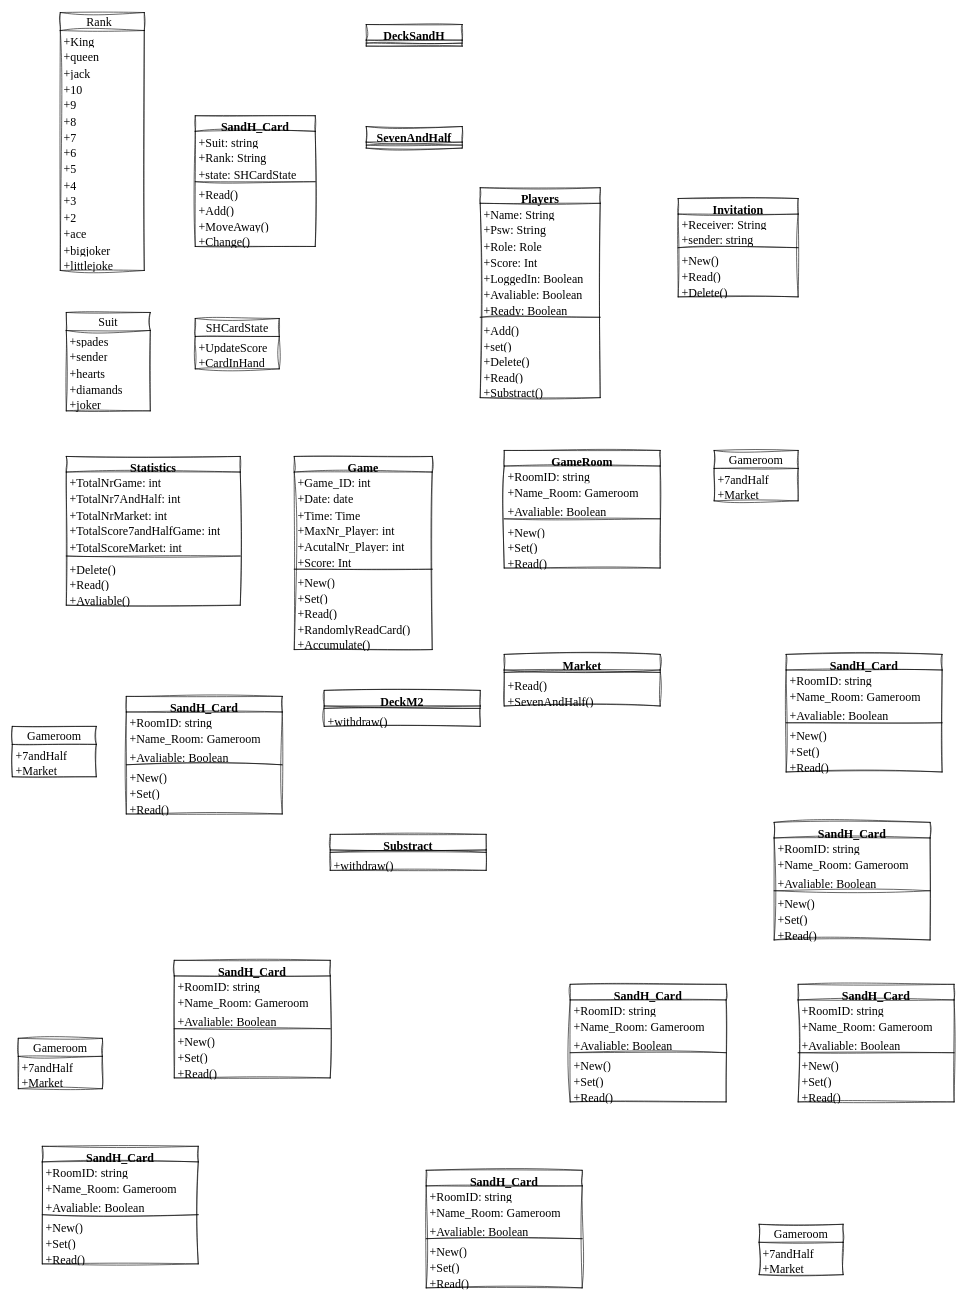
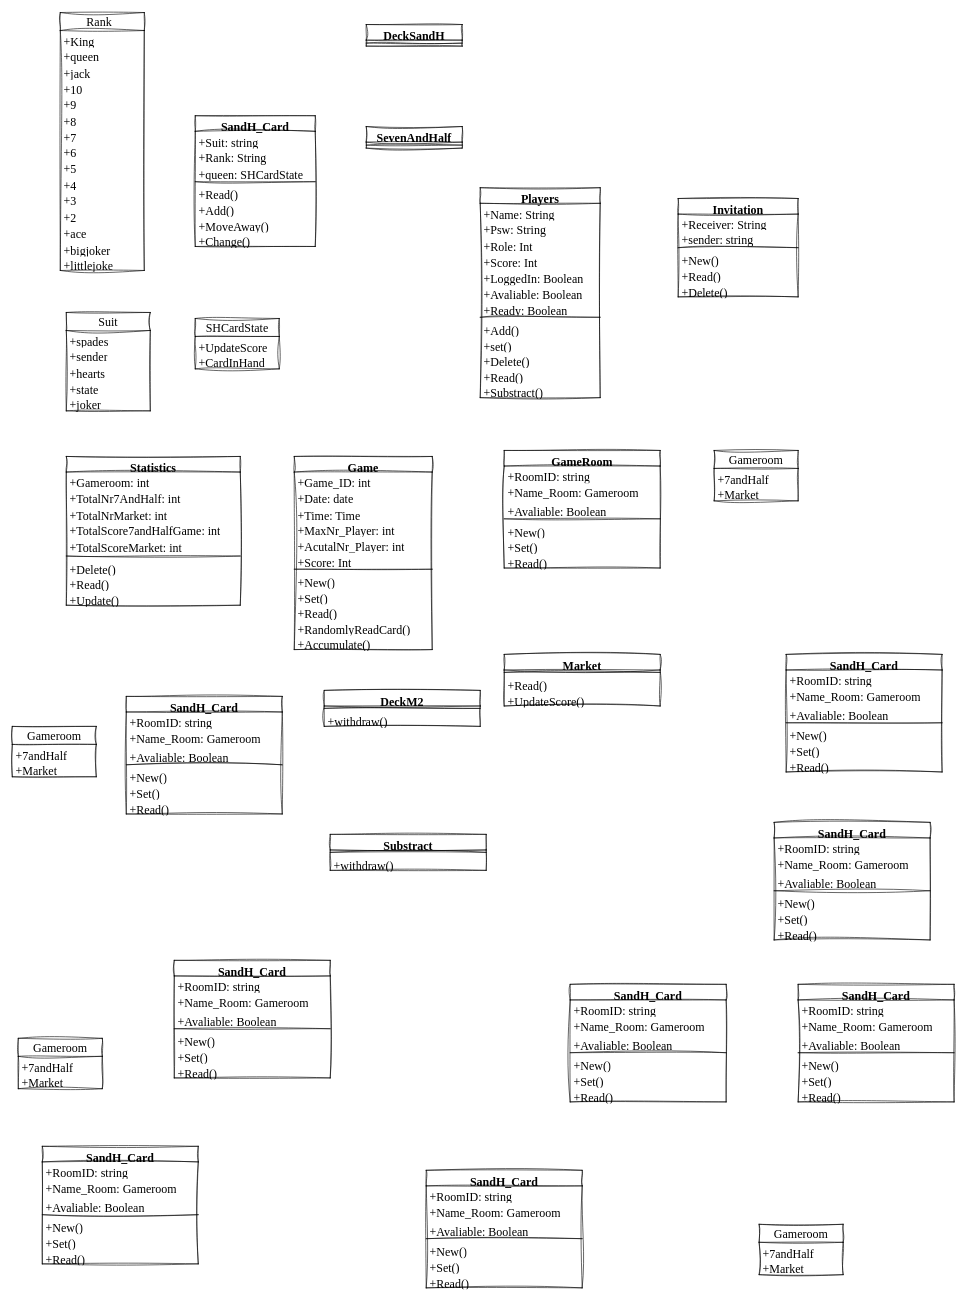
(256, 182) -> (256, 182)
(515, 247) -> (513, 247)
(99, 390) -> (90, 390)
(121, 483) -> (112, 483)
(106, 601) -> (100, 601)
(557, 702) -> (555, 702)
